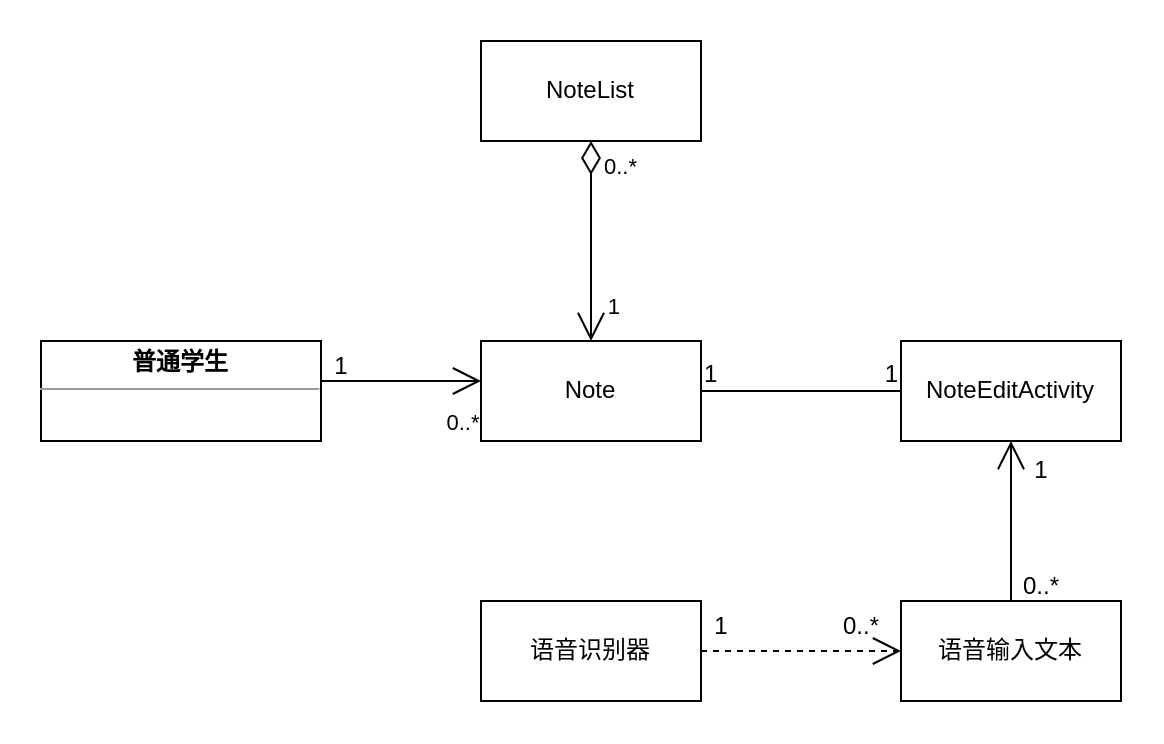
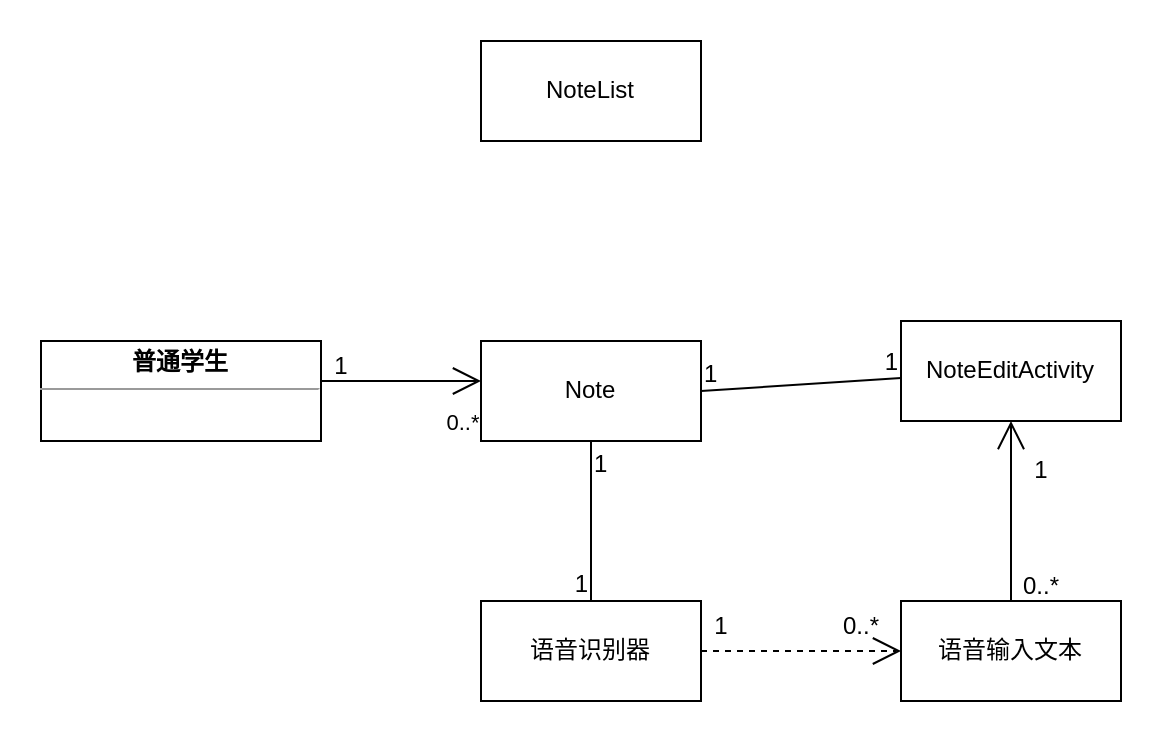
(591, 254) -> none
(1011, 391) -> (1011, 371)
none -> (591, 521)
